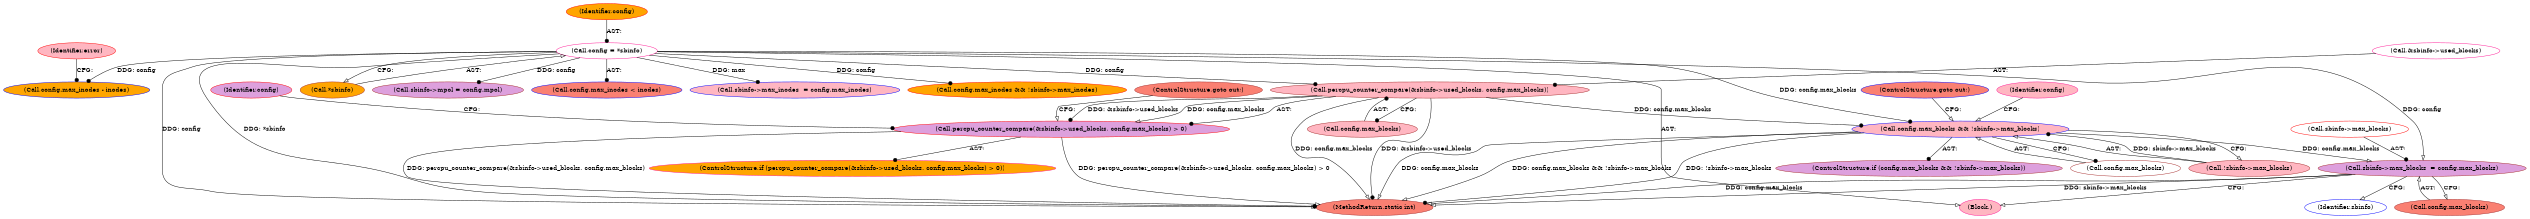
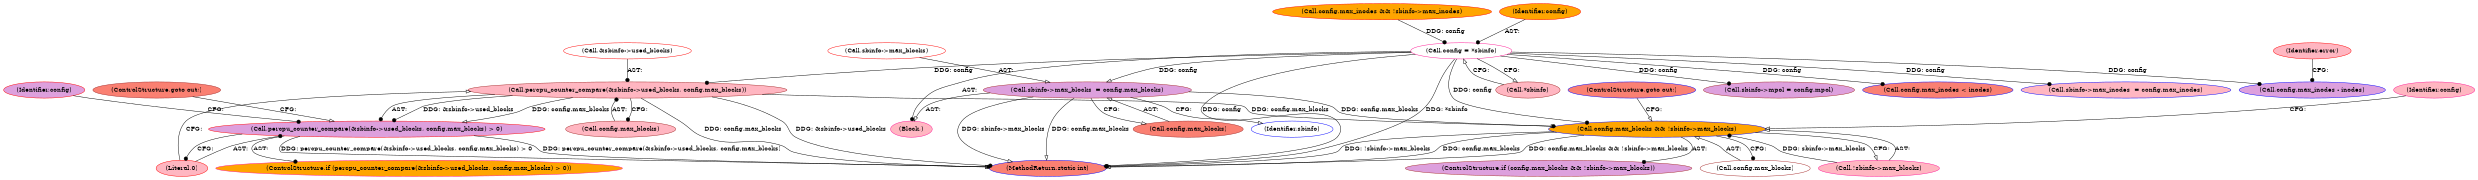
(2436, 51) -> (627, 51)
(1348, 65) -> (1089, 64)
(799, 69) -> (1420, 31)
(475, 70) -> (1482, 70)
(615, 70) -> (1782, 70)
(729, 70) -> (1926, 70)
(77, 90) -> (2312, 90)
(332, 90) -> (1528, 90)
(1818, 90) -> (1473, 90)
(1960, 129) -> (1657, 129)
(2220, 143) -> (1368, 117)
(2384, 148) -> (983, 70)
none -> (182, 168)
(2249, 168) -> (1879, 168)
(2237, 188) -> (934, 110)
(1375, 207) -> (1048, 168)
